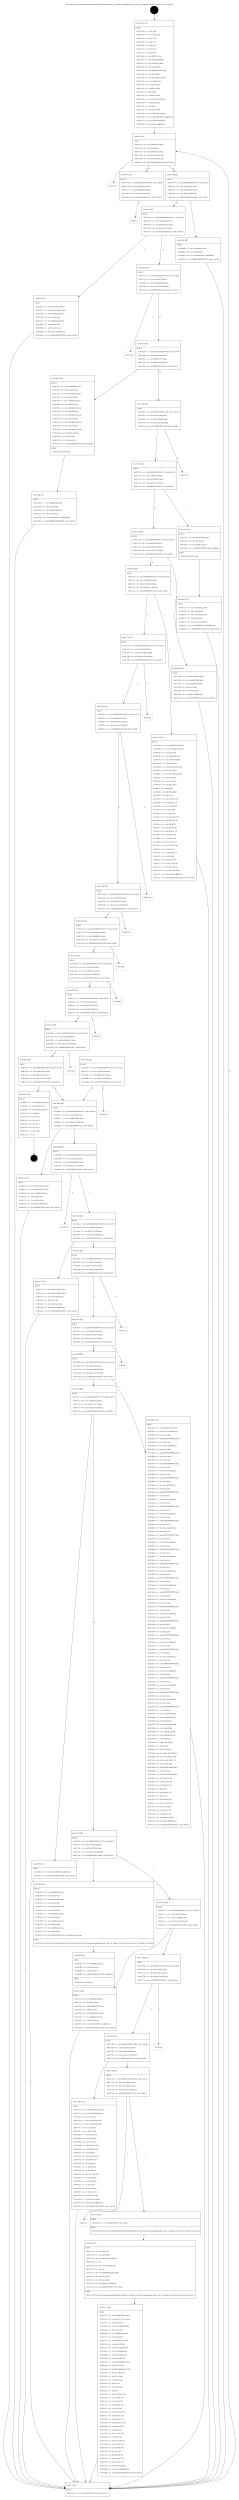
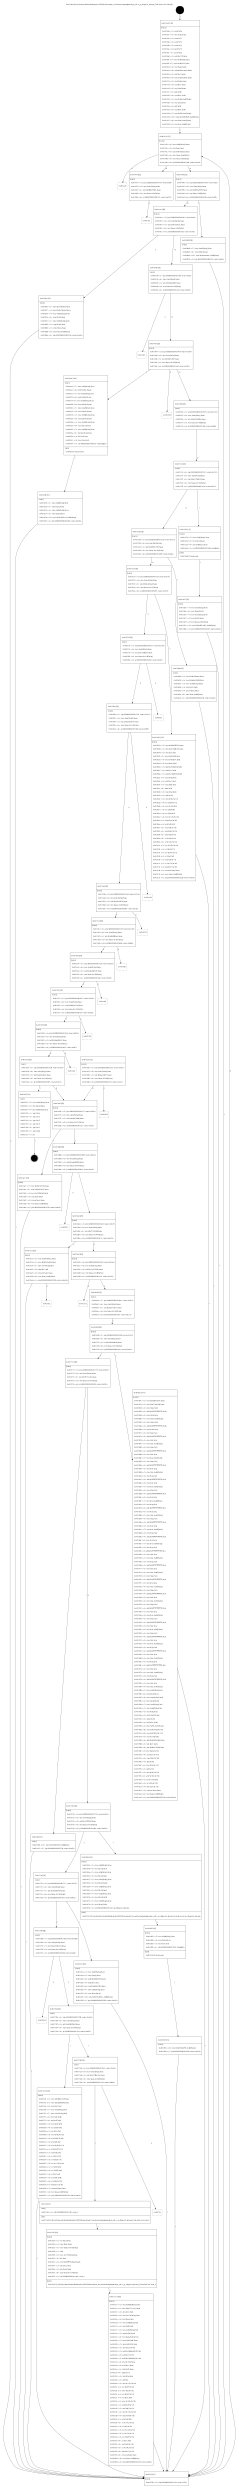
(173, 450) -> (168, 390)
(118, 1353) -> (46, 1291)
none -> (179, 2046)
